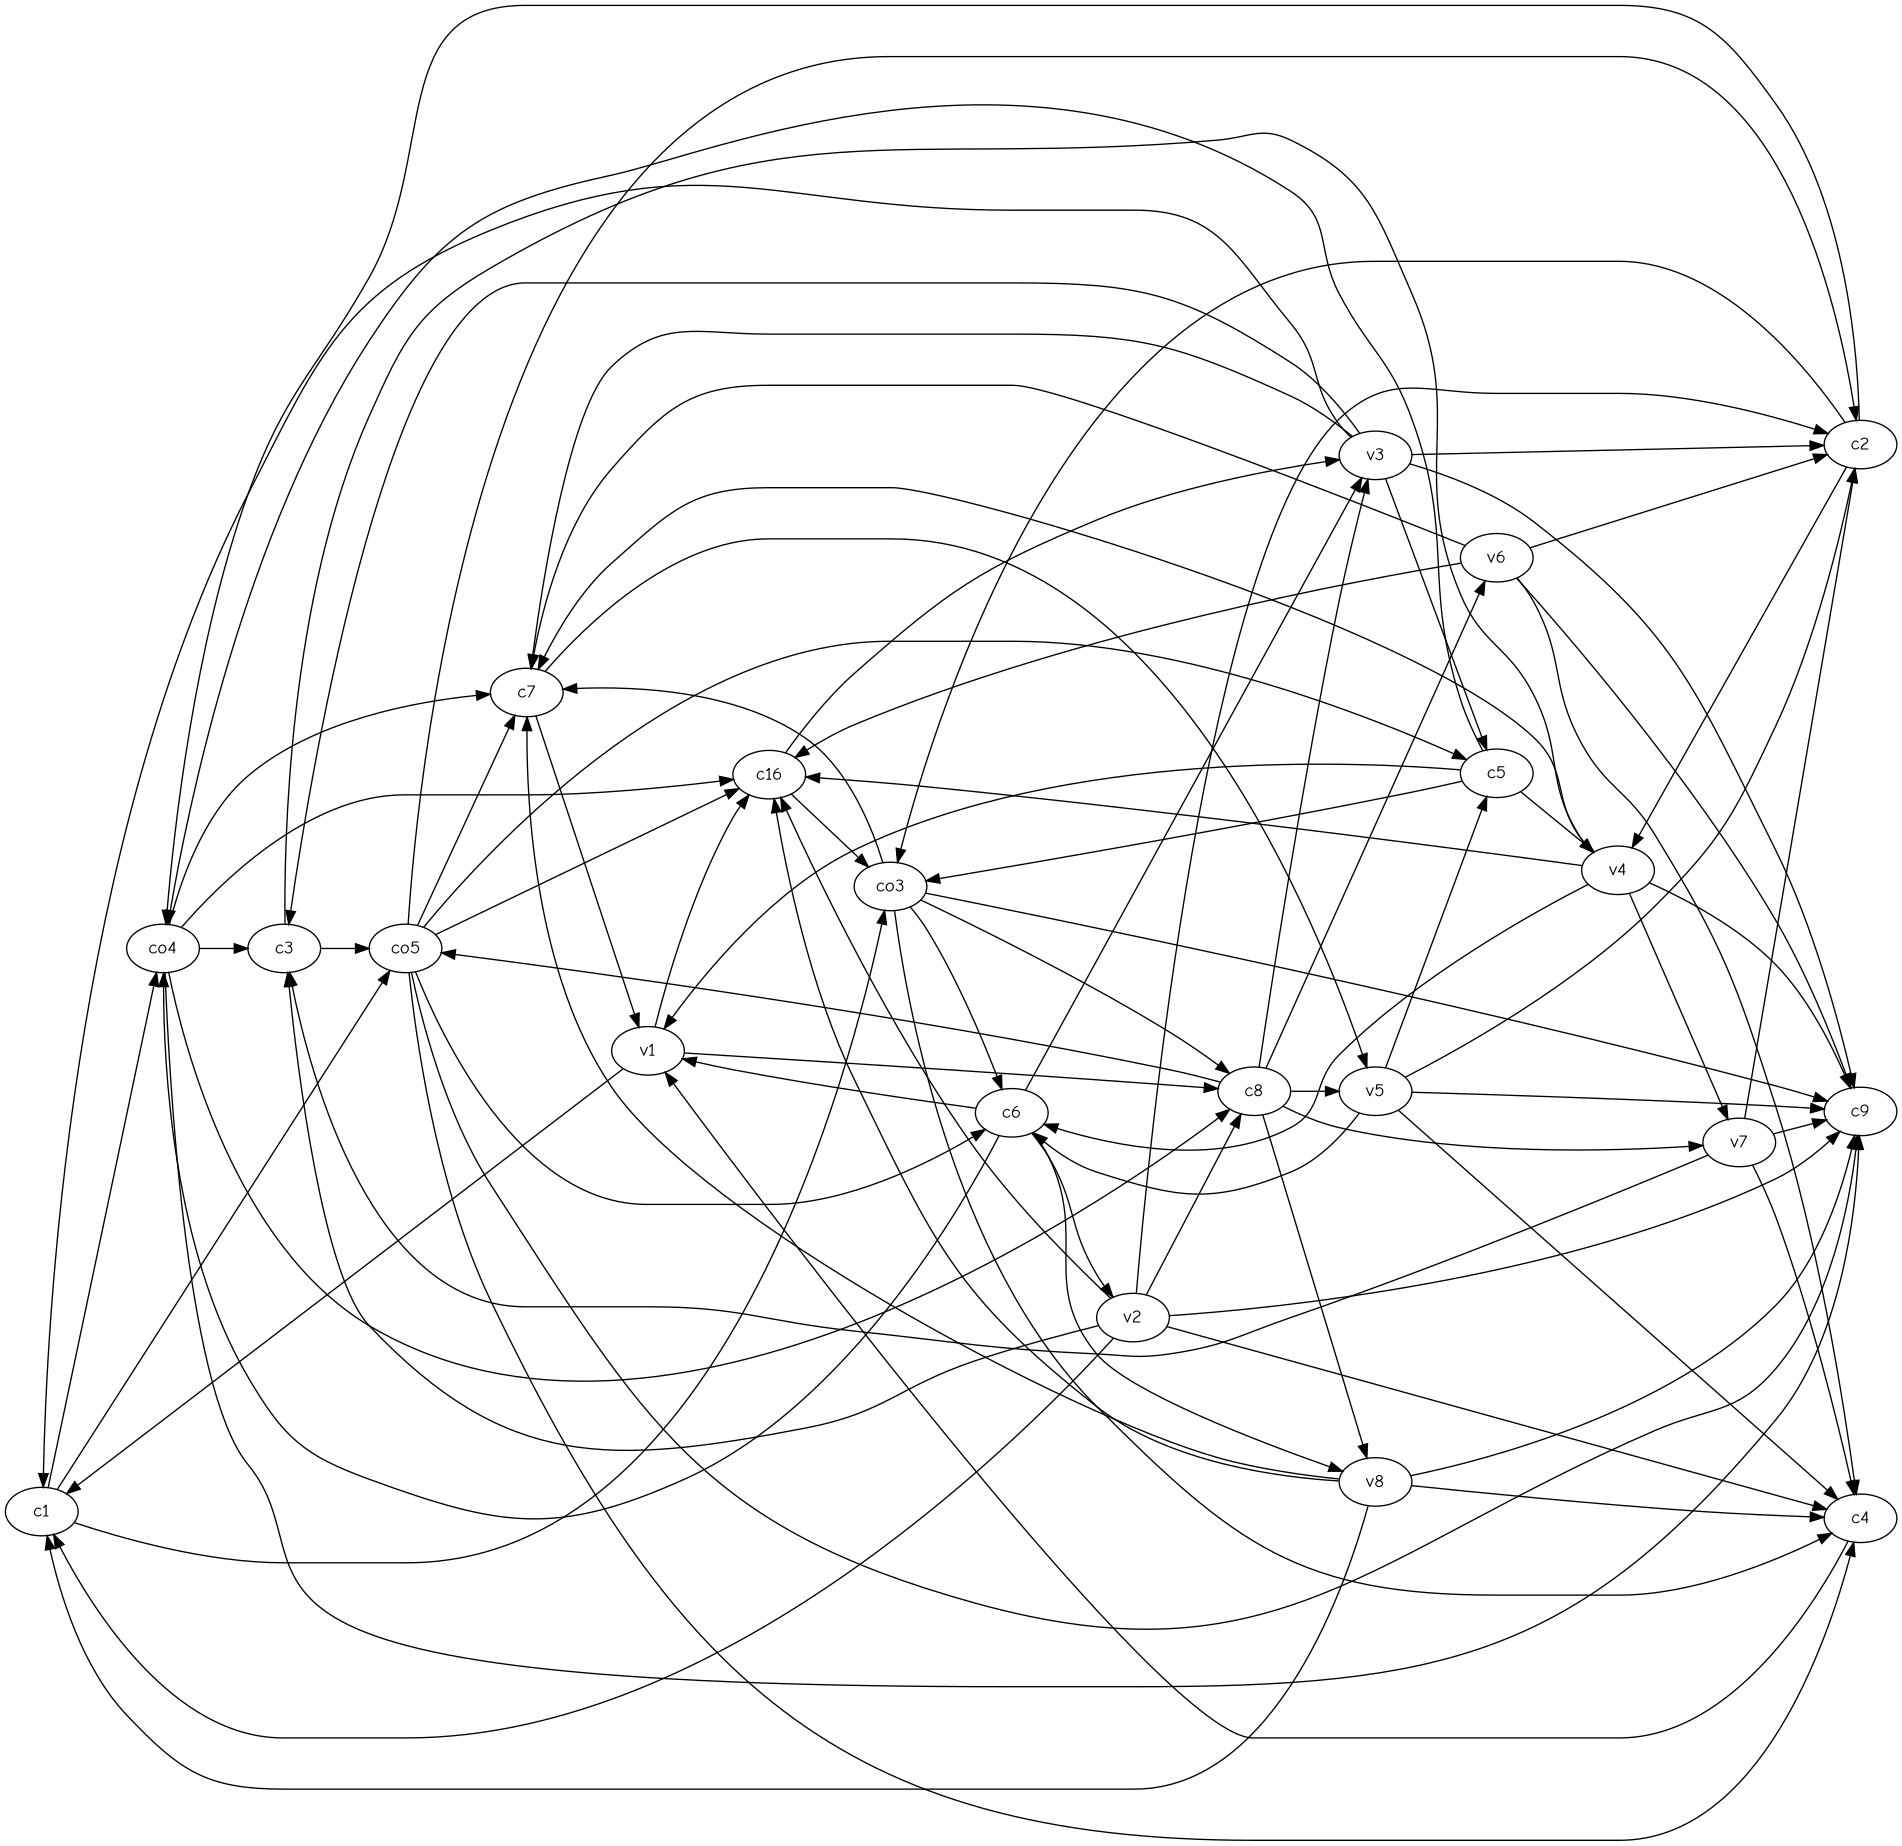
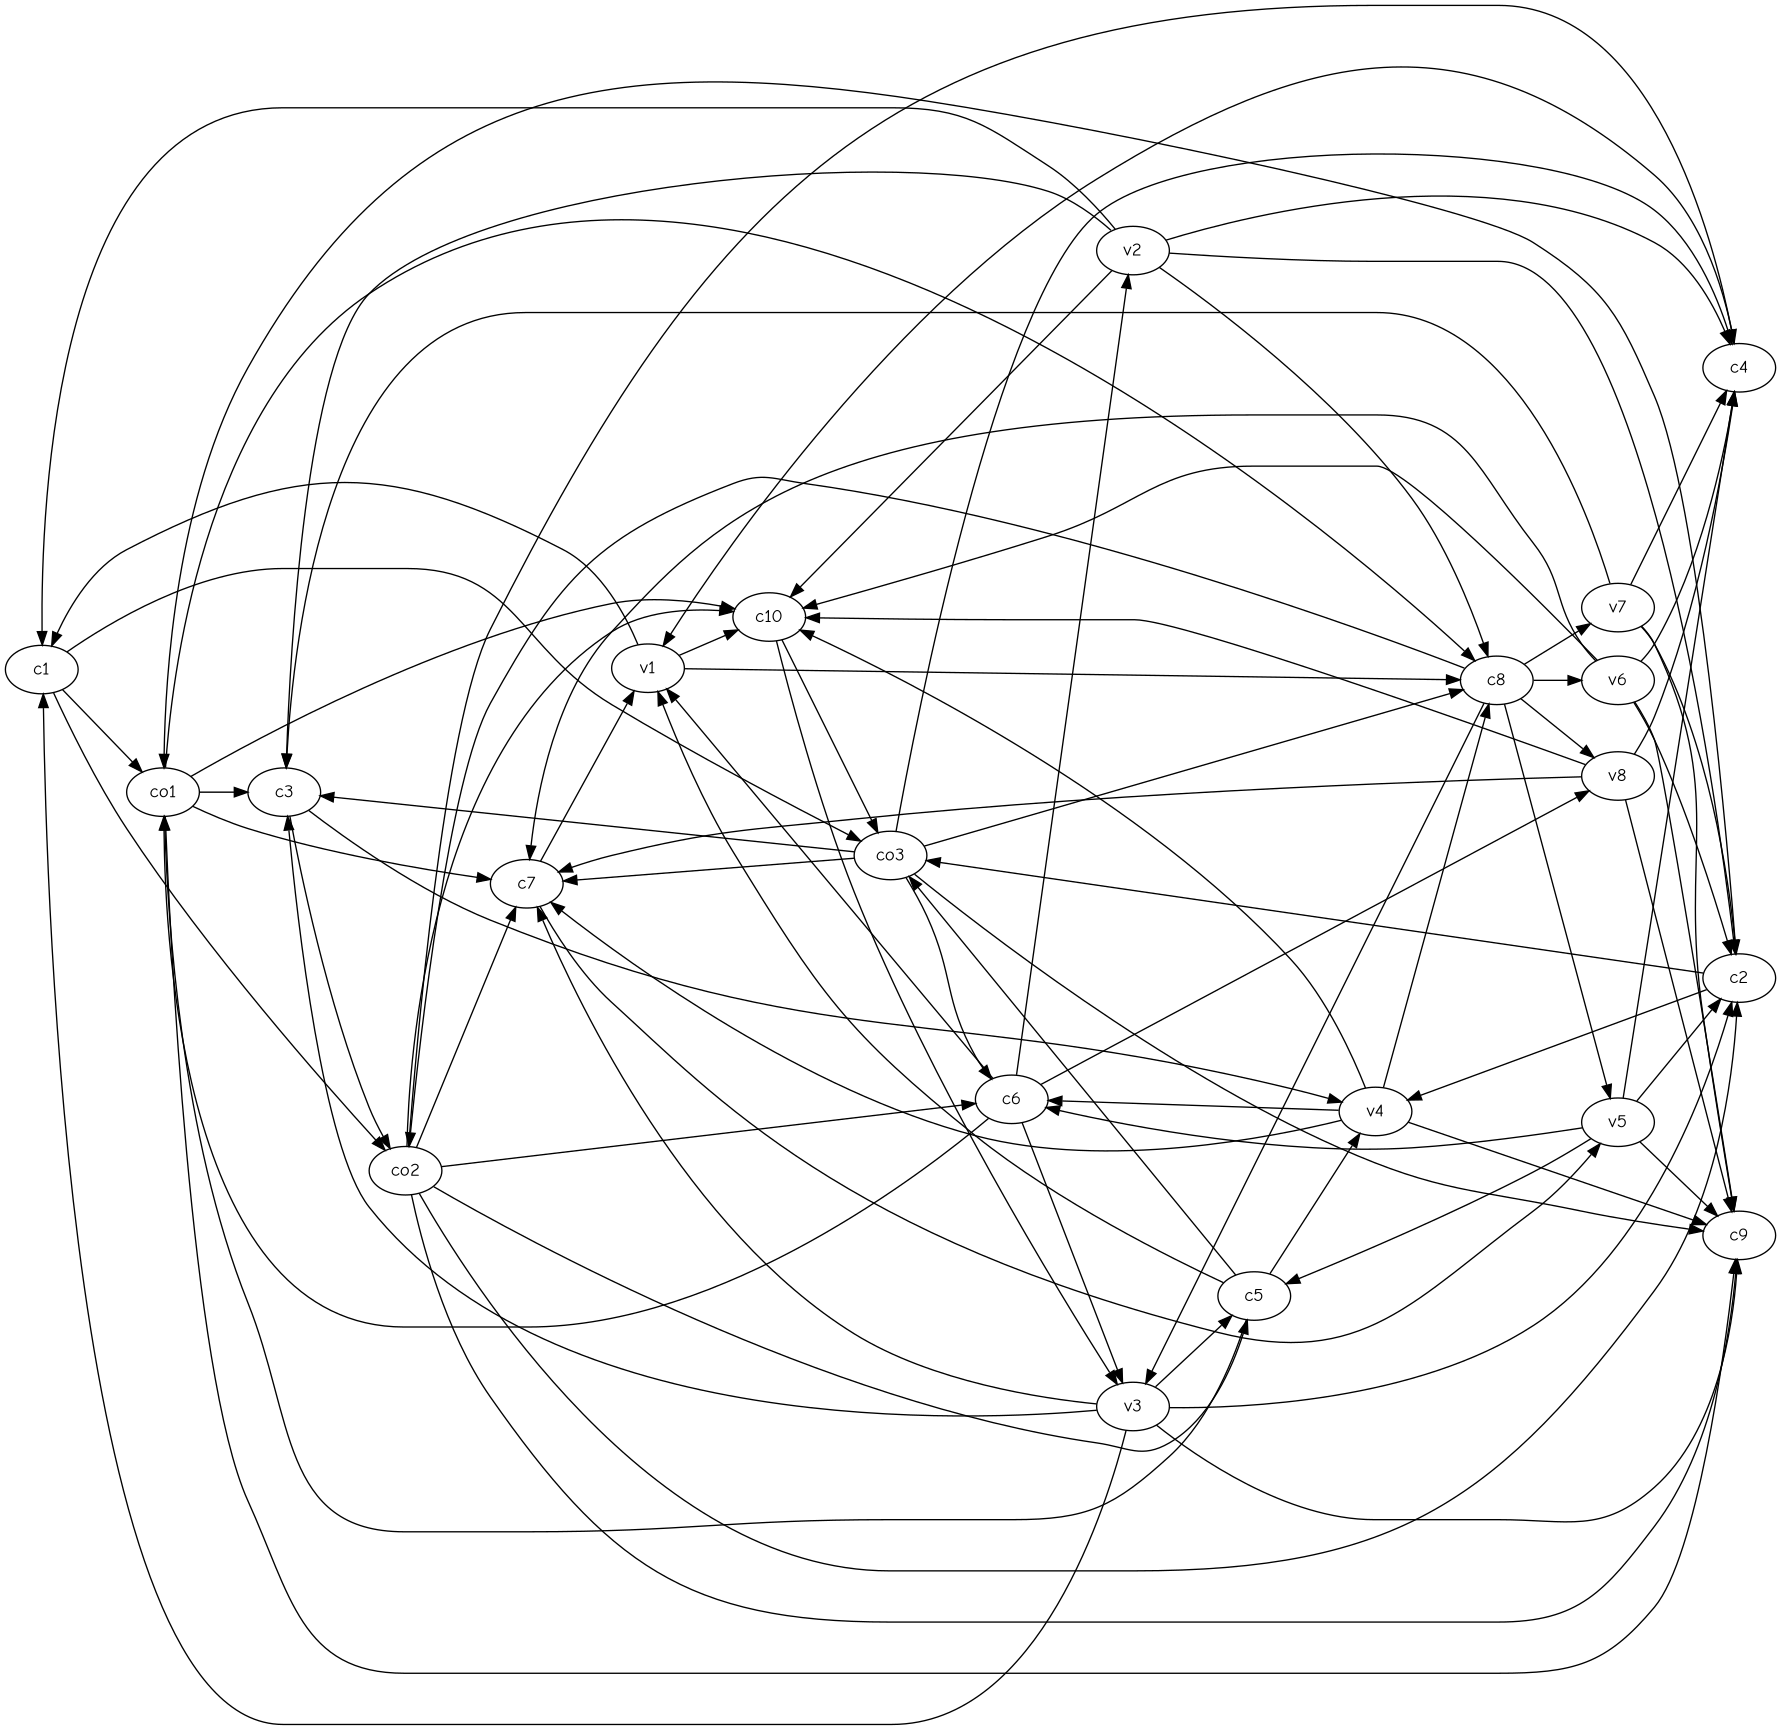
(769, 775) -> (769, 617)
none -> (594, 825)
(163, 948) -> (163, 792)
(406, 948) -> (406, 1171)
(1676, 1000) -> (1434, 902)
(1511, 1266) -> none
(722, 1789) -> none
